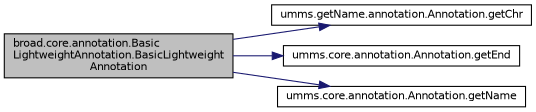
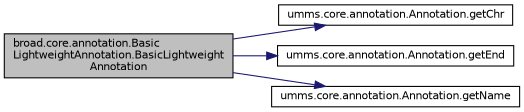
(402, 15) -> (396, 15)
